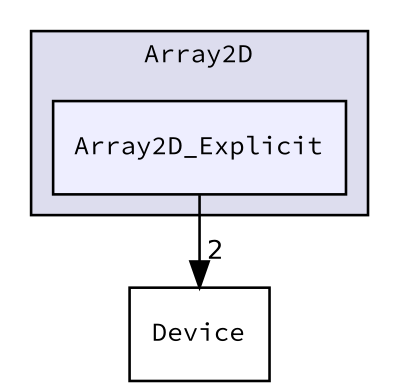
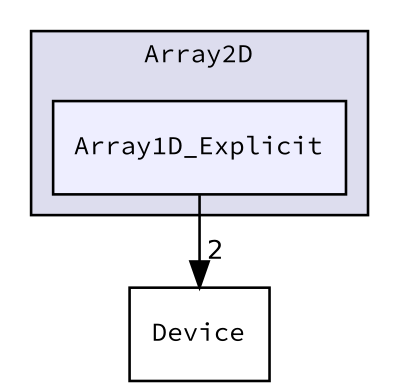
(200, 148) -> (200, 148)
